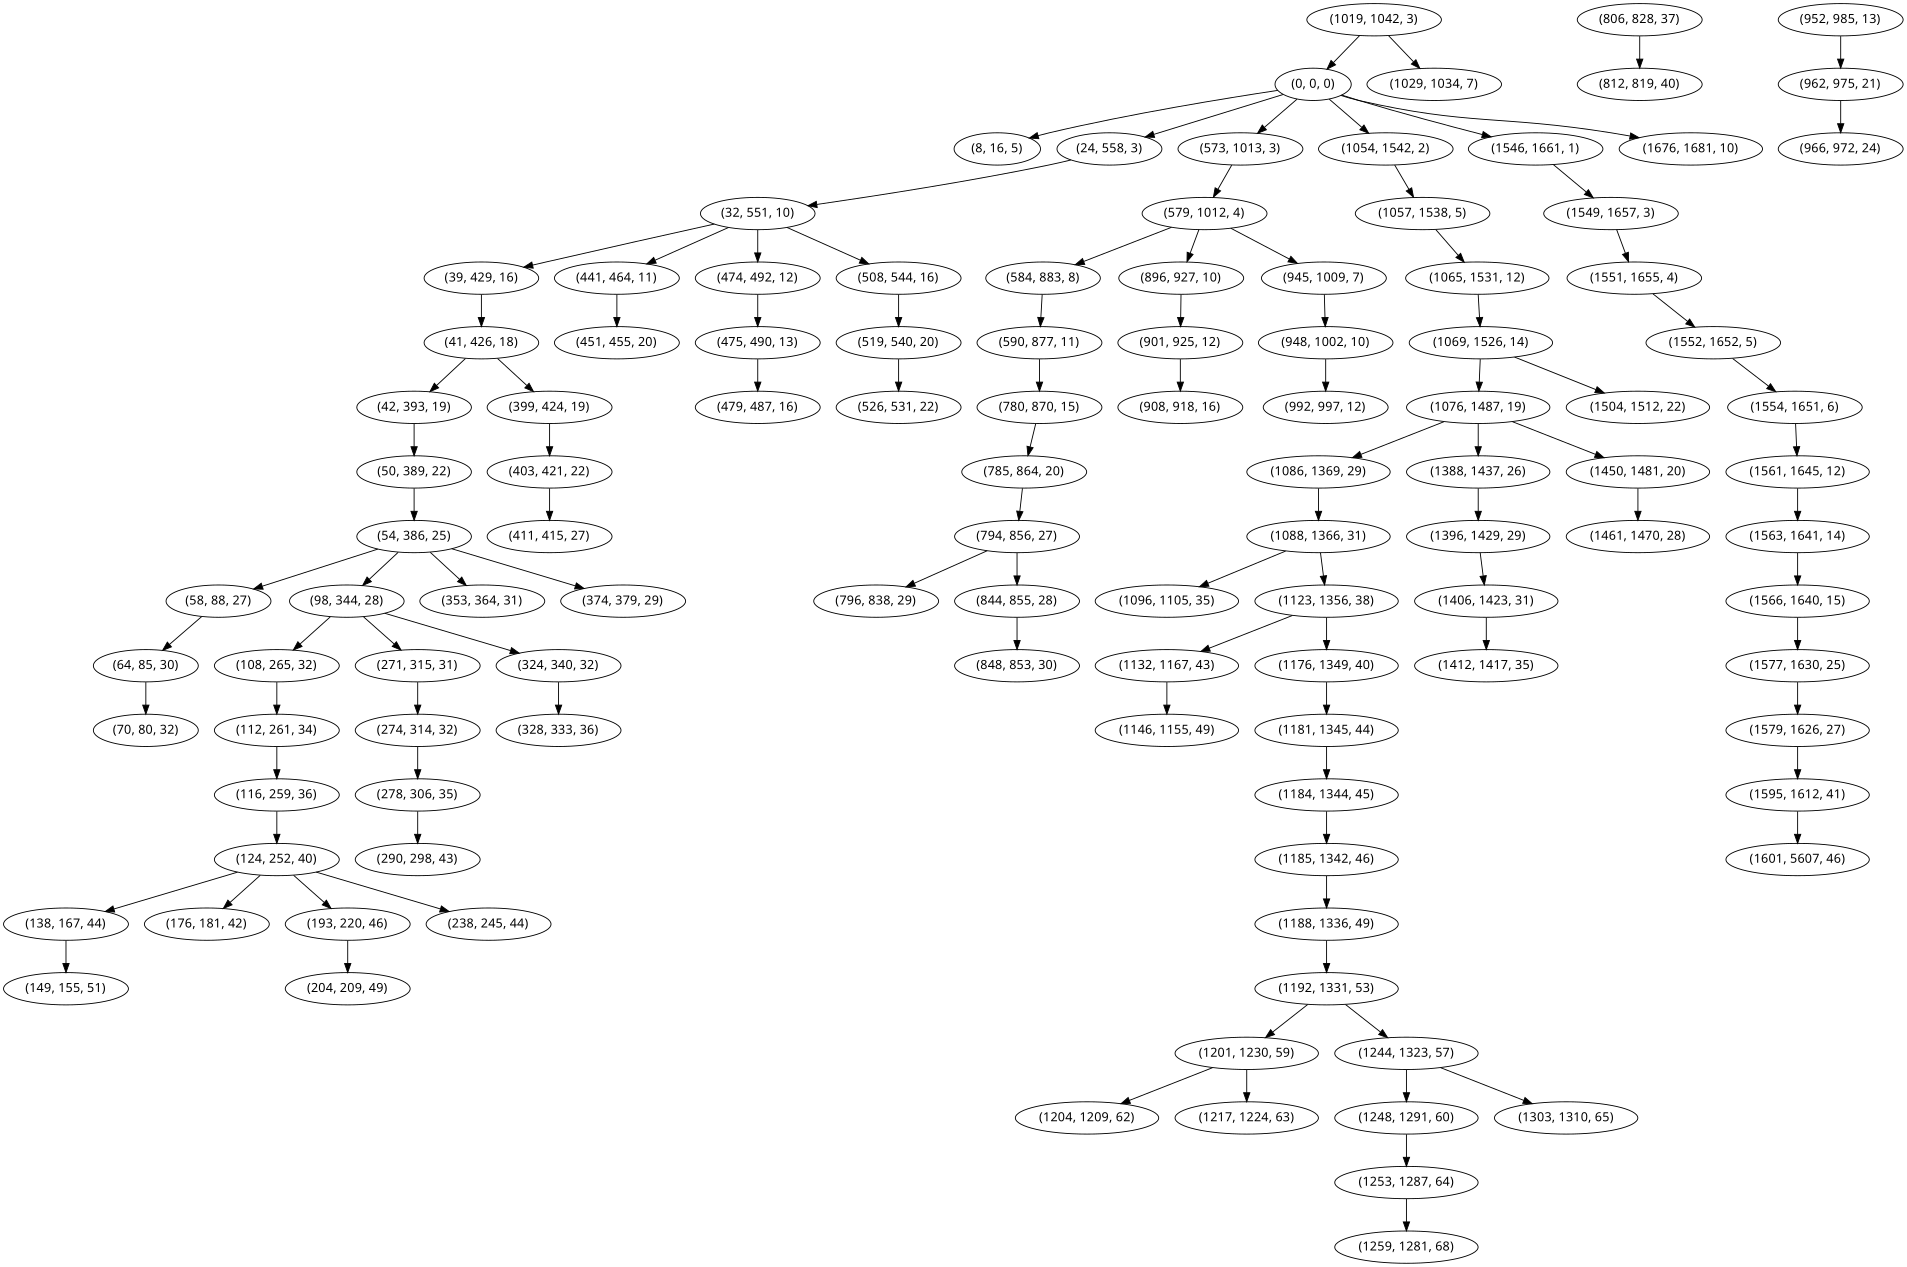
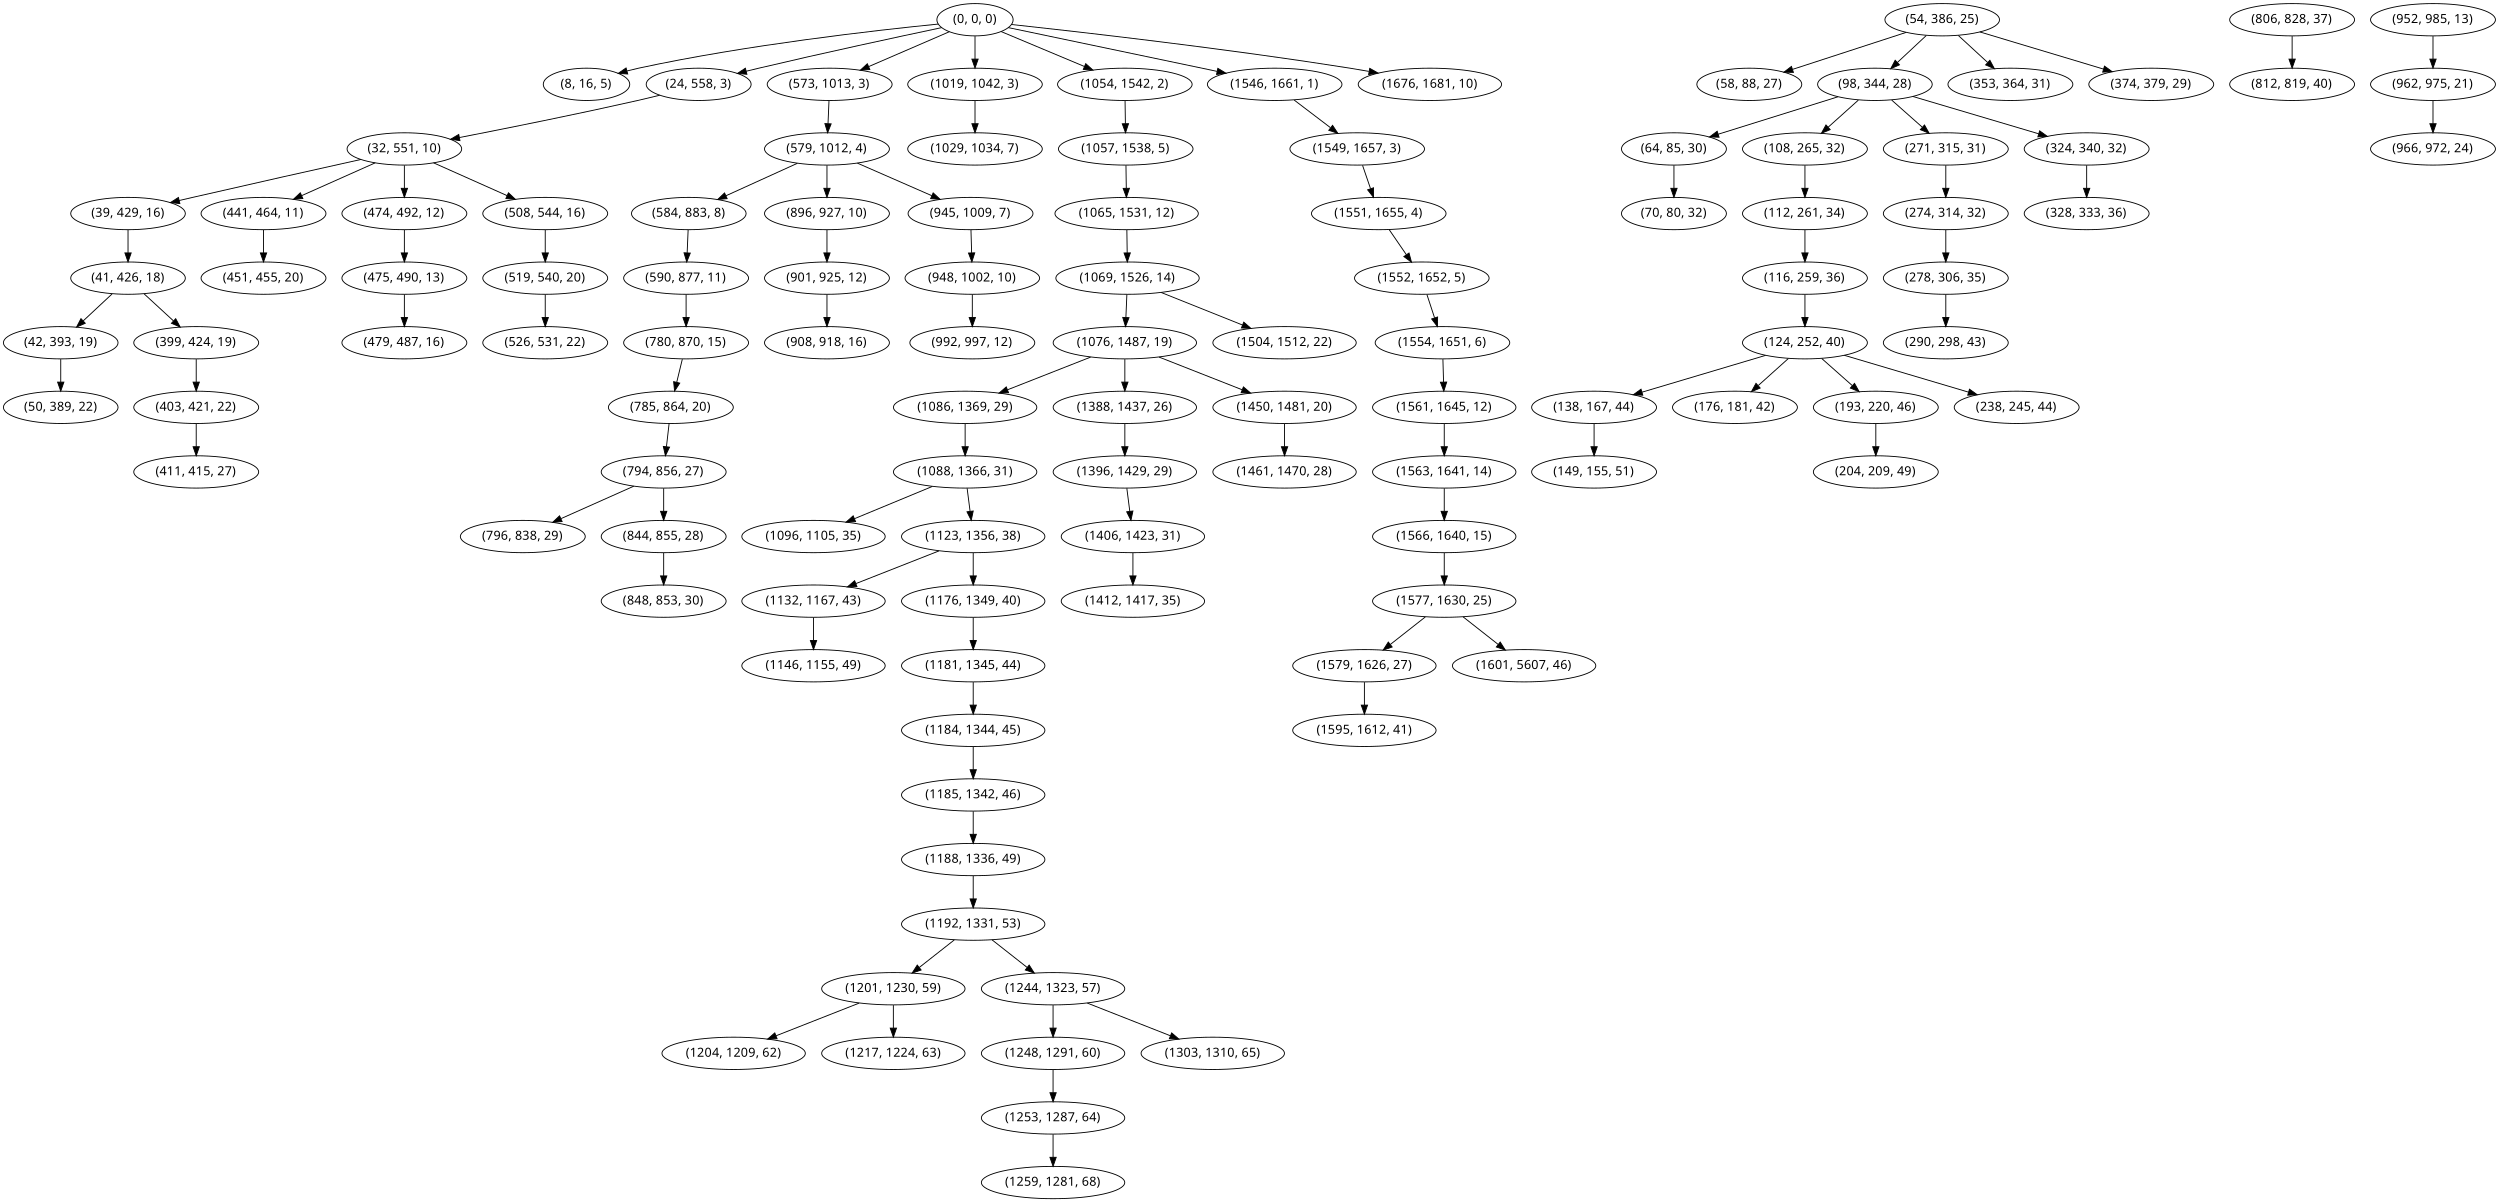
(1347, 49) -> (975, 48)
(414, 500) -> none
(186, 630) -> (1778, 115)
(1798, 823) -> (1481, 631)
